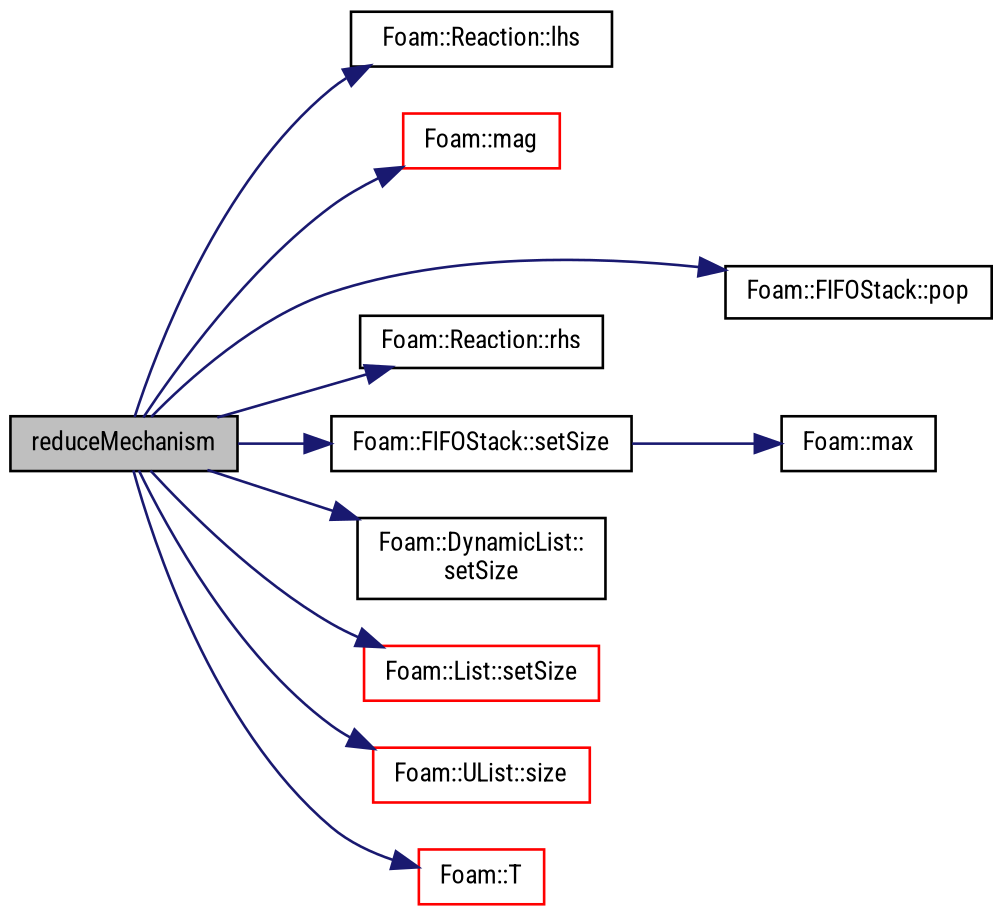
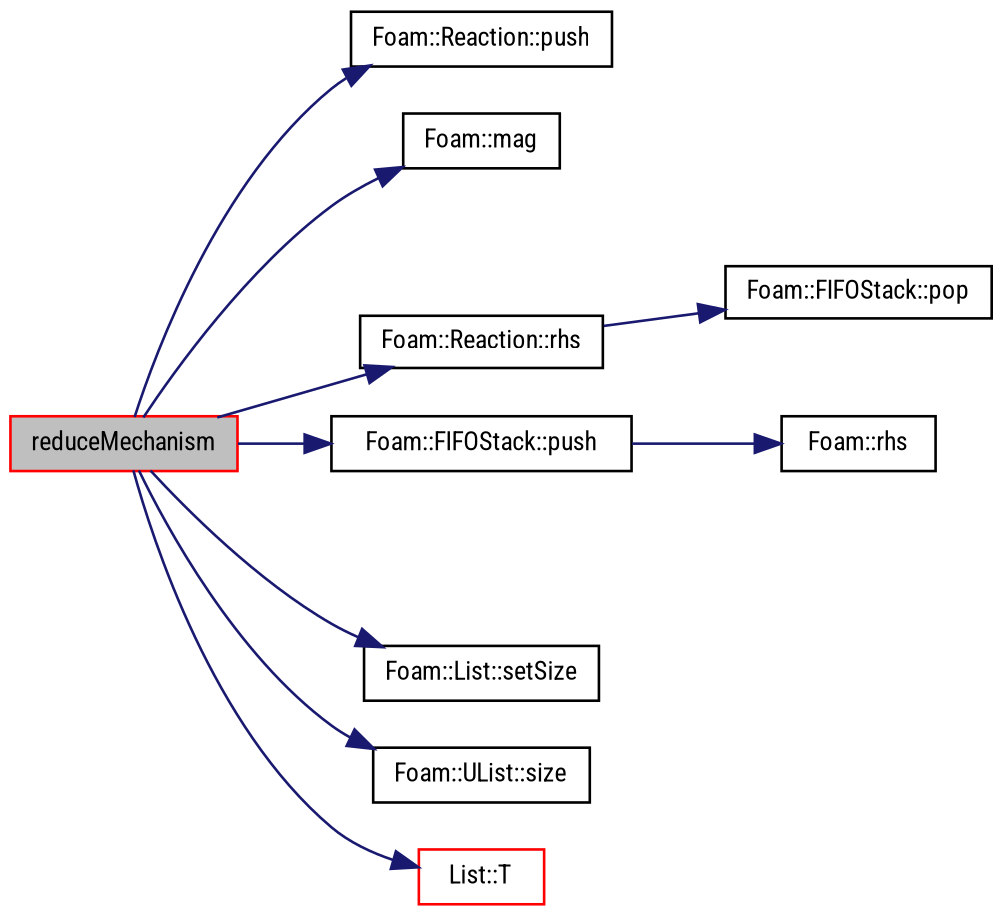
(481, 39) -> (481, 39)
(481, 141) -> (481, 141)
(404, 274) -> (651, 320)
(124, 444) -> (124, 444)
(481, 444) -> (481, 444)
(859, 444) -> (859, 444)
(481, 558) -> none
(481, 673) -> (481, 673)
(481, 775) -> (481, 775)
(481, 877) -> (481, 877)
